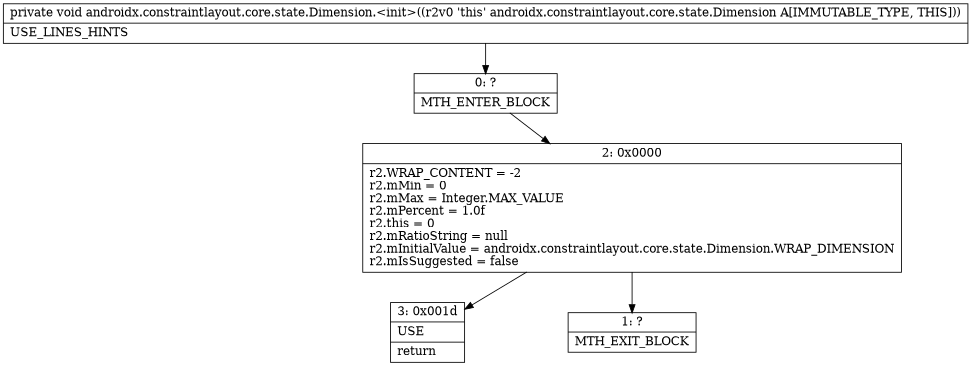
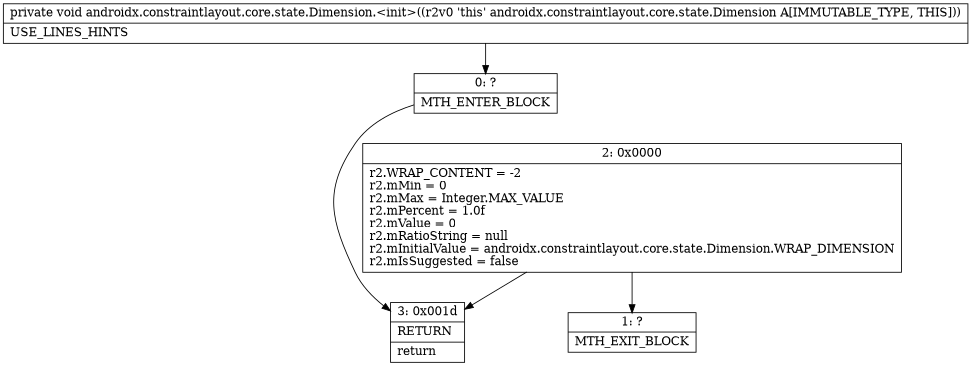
(526, 126) -> (334, 194)
(402, 224) -> (413, 224)
(411, 332) -> (425, 332)
